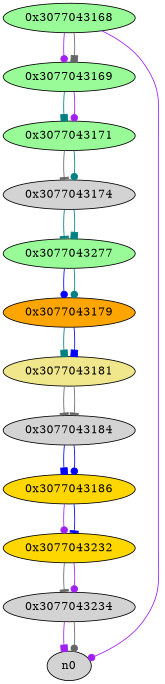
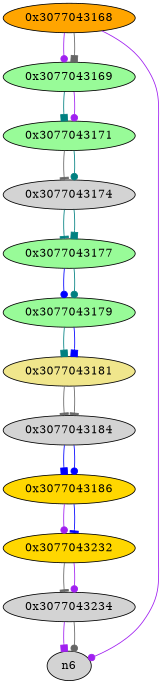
(69, 18) -> (69, 18)
(69, 254) -> (69, 254)
(69, 312) -> (69, 312)
(69, 666) -> (69, 666)
